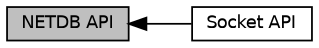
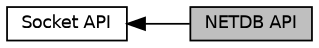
(169, 24) -> (168, 24)
